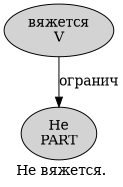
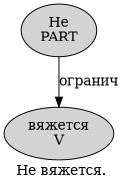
(59, 77) -> (59, 77)
